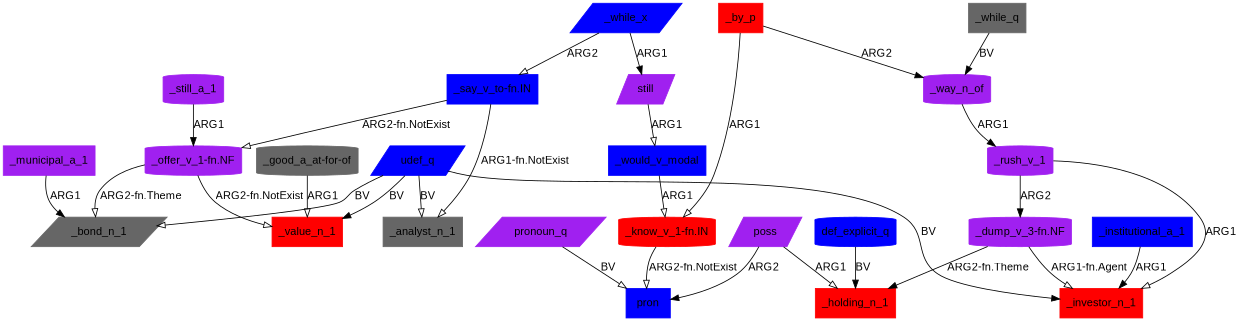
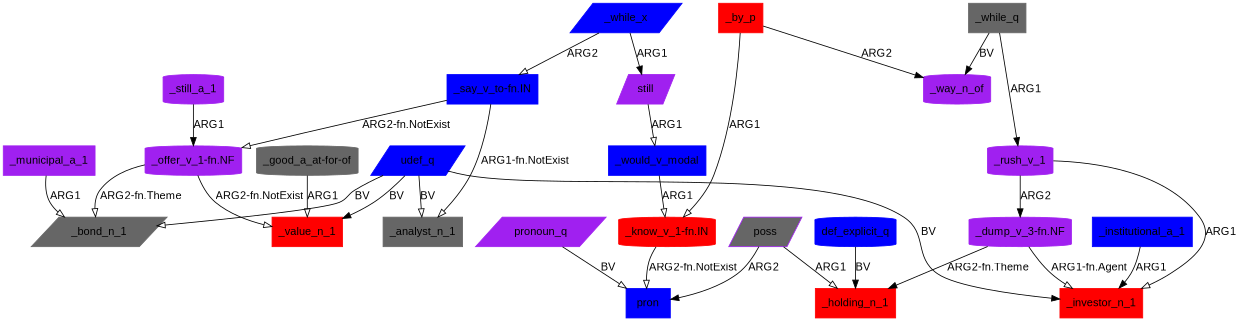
(973, 125) -> (1008, 85)
(47, 195) -> (47, 195)
(765, 232) -> (765, 232)
